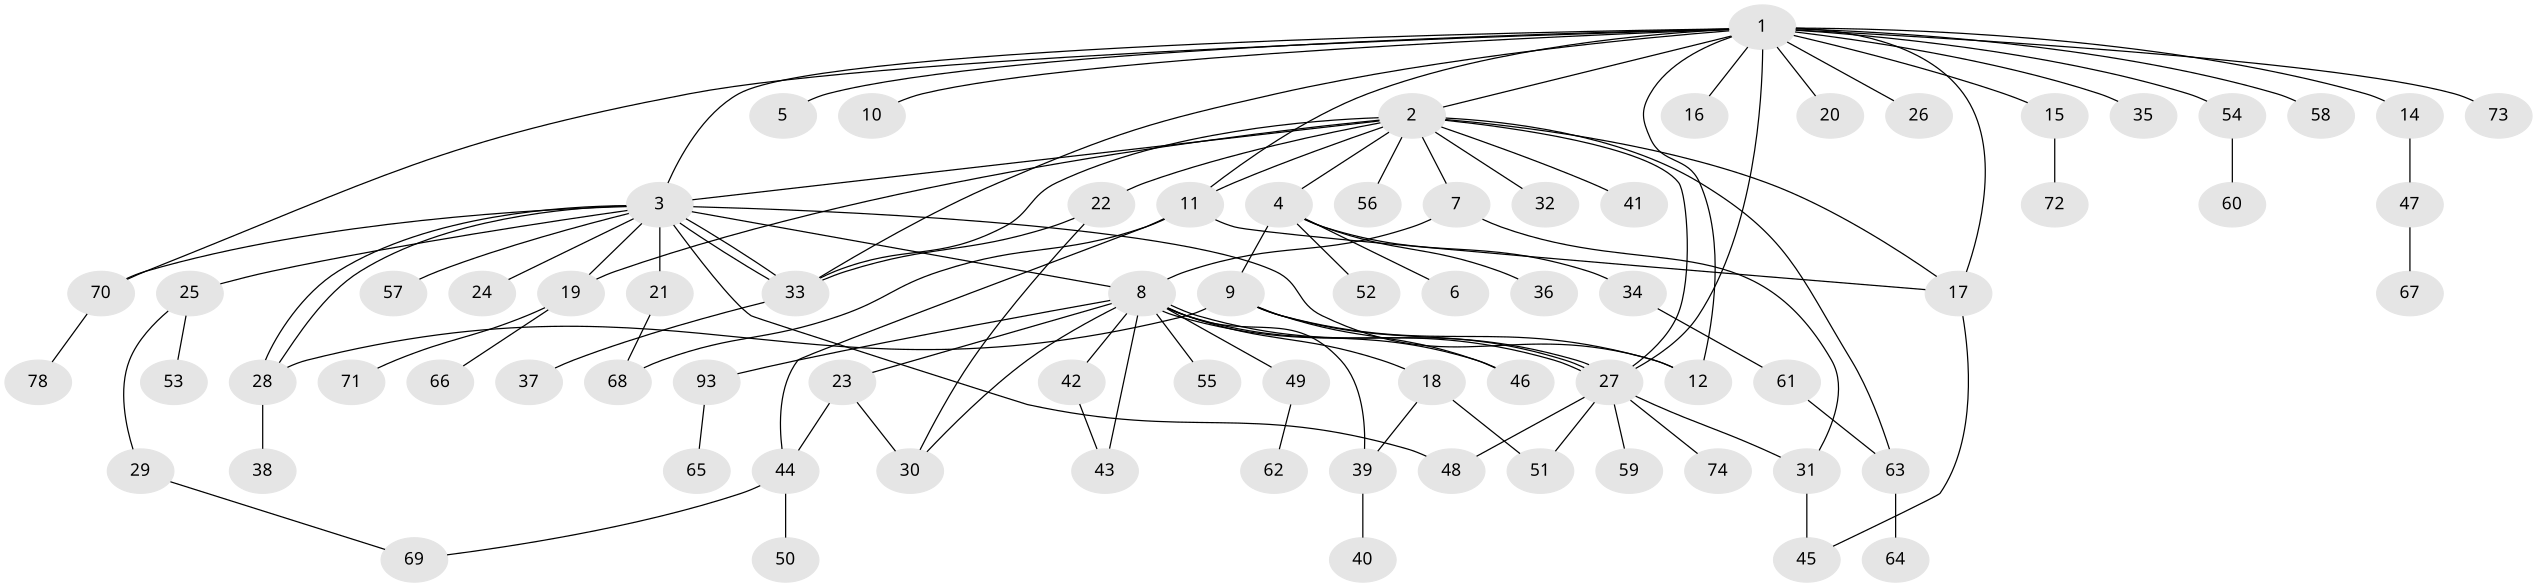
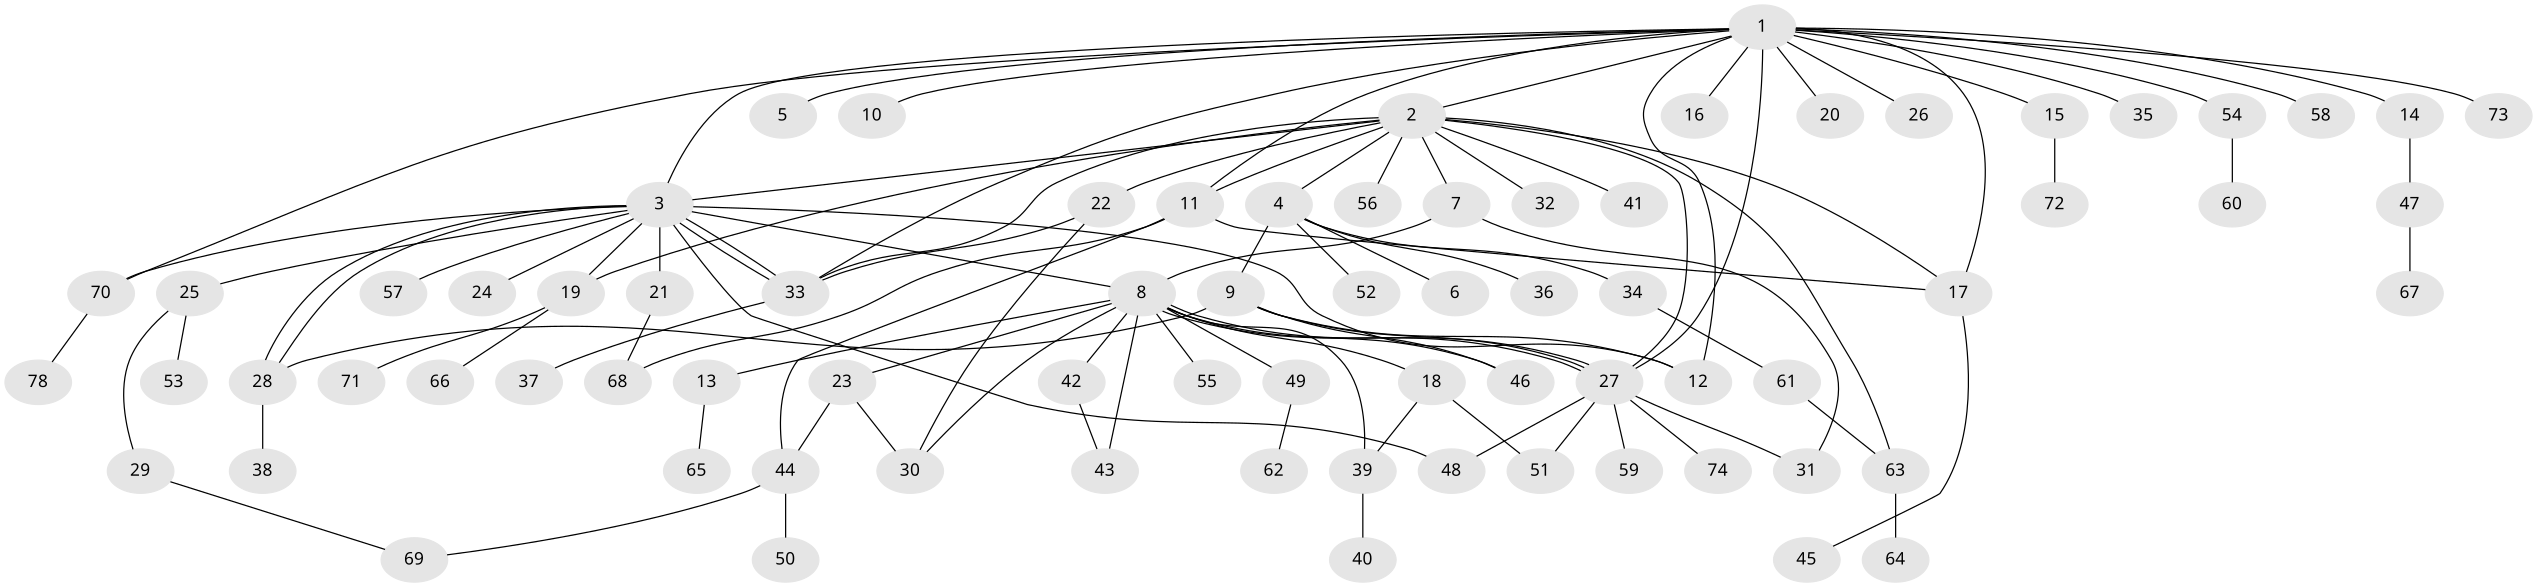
(707, 382) -> (707, 382)
(1807, 516) -> none
